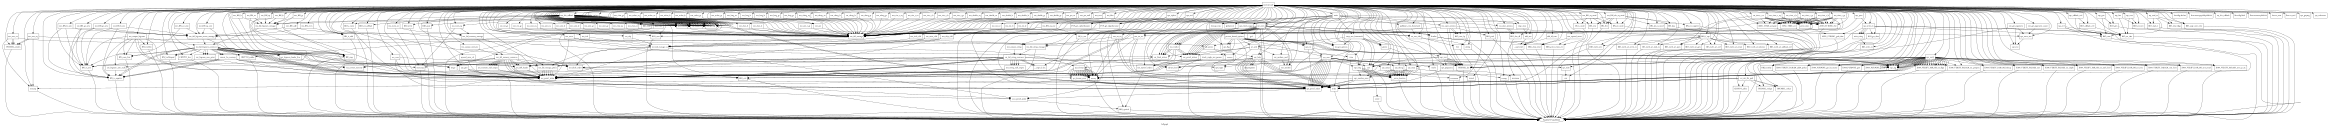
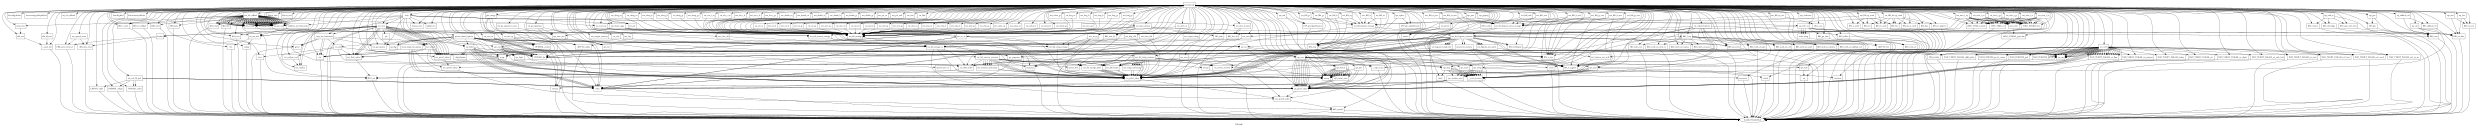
none -> (1499, 13)
none -> (1319, 16)
none -> (970, 26)
(904, 44) -> (1313, 34)
